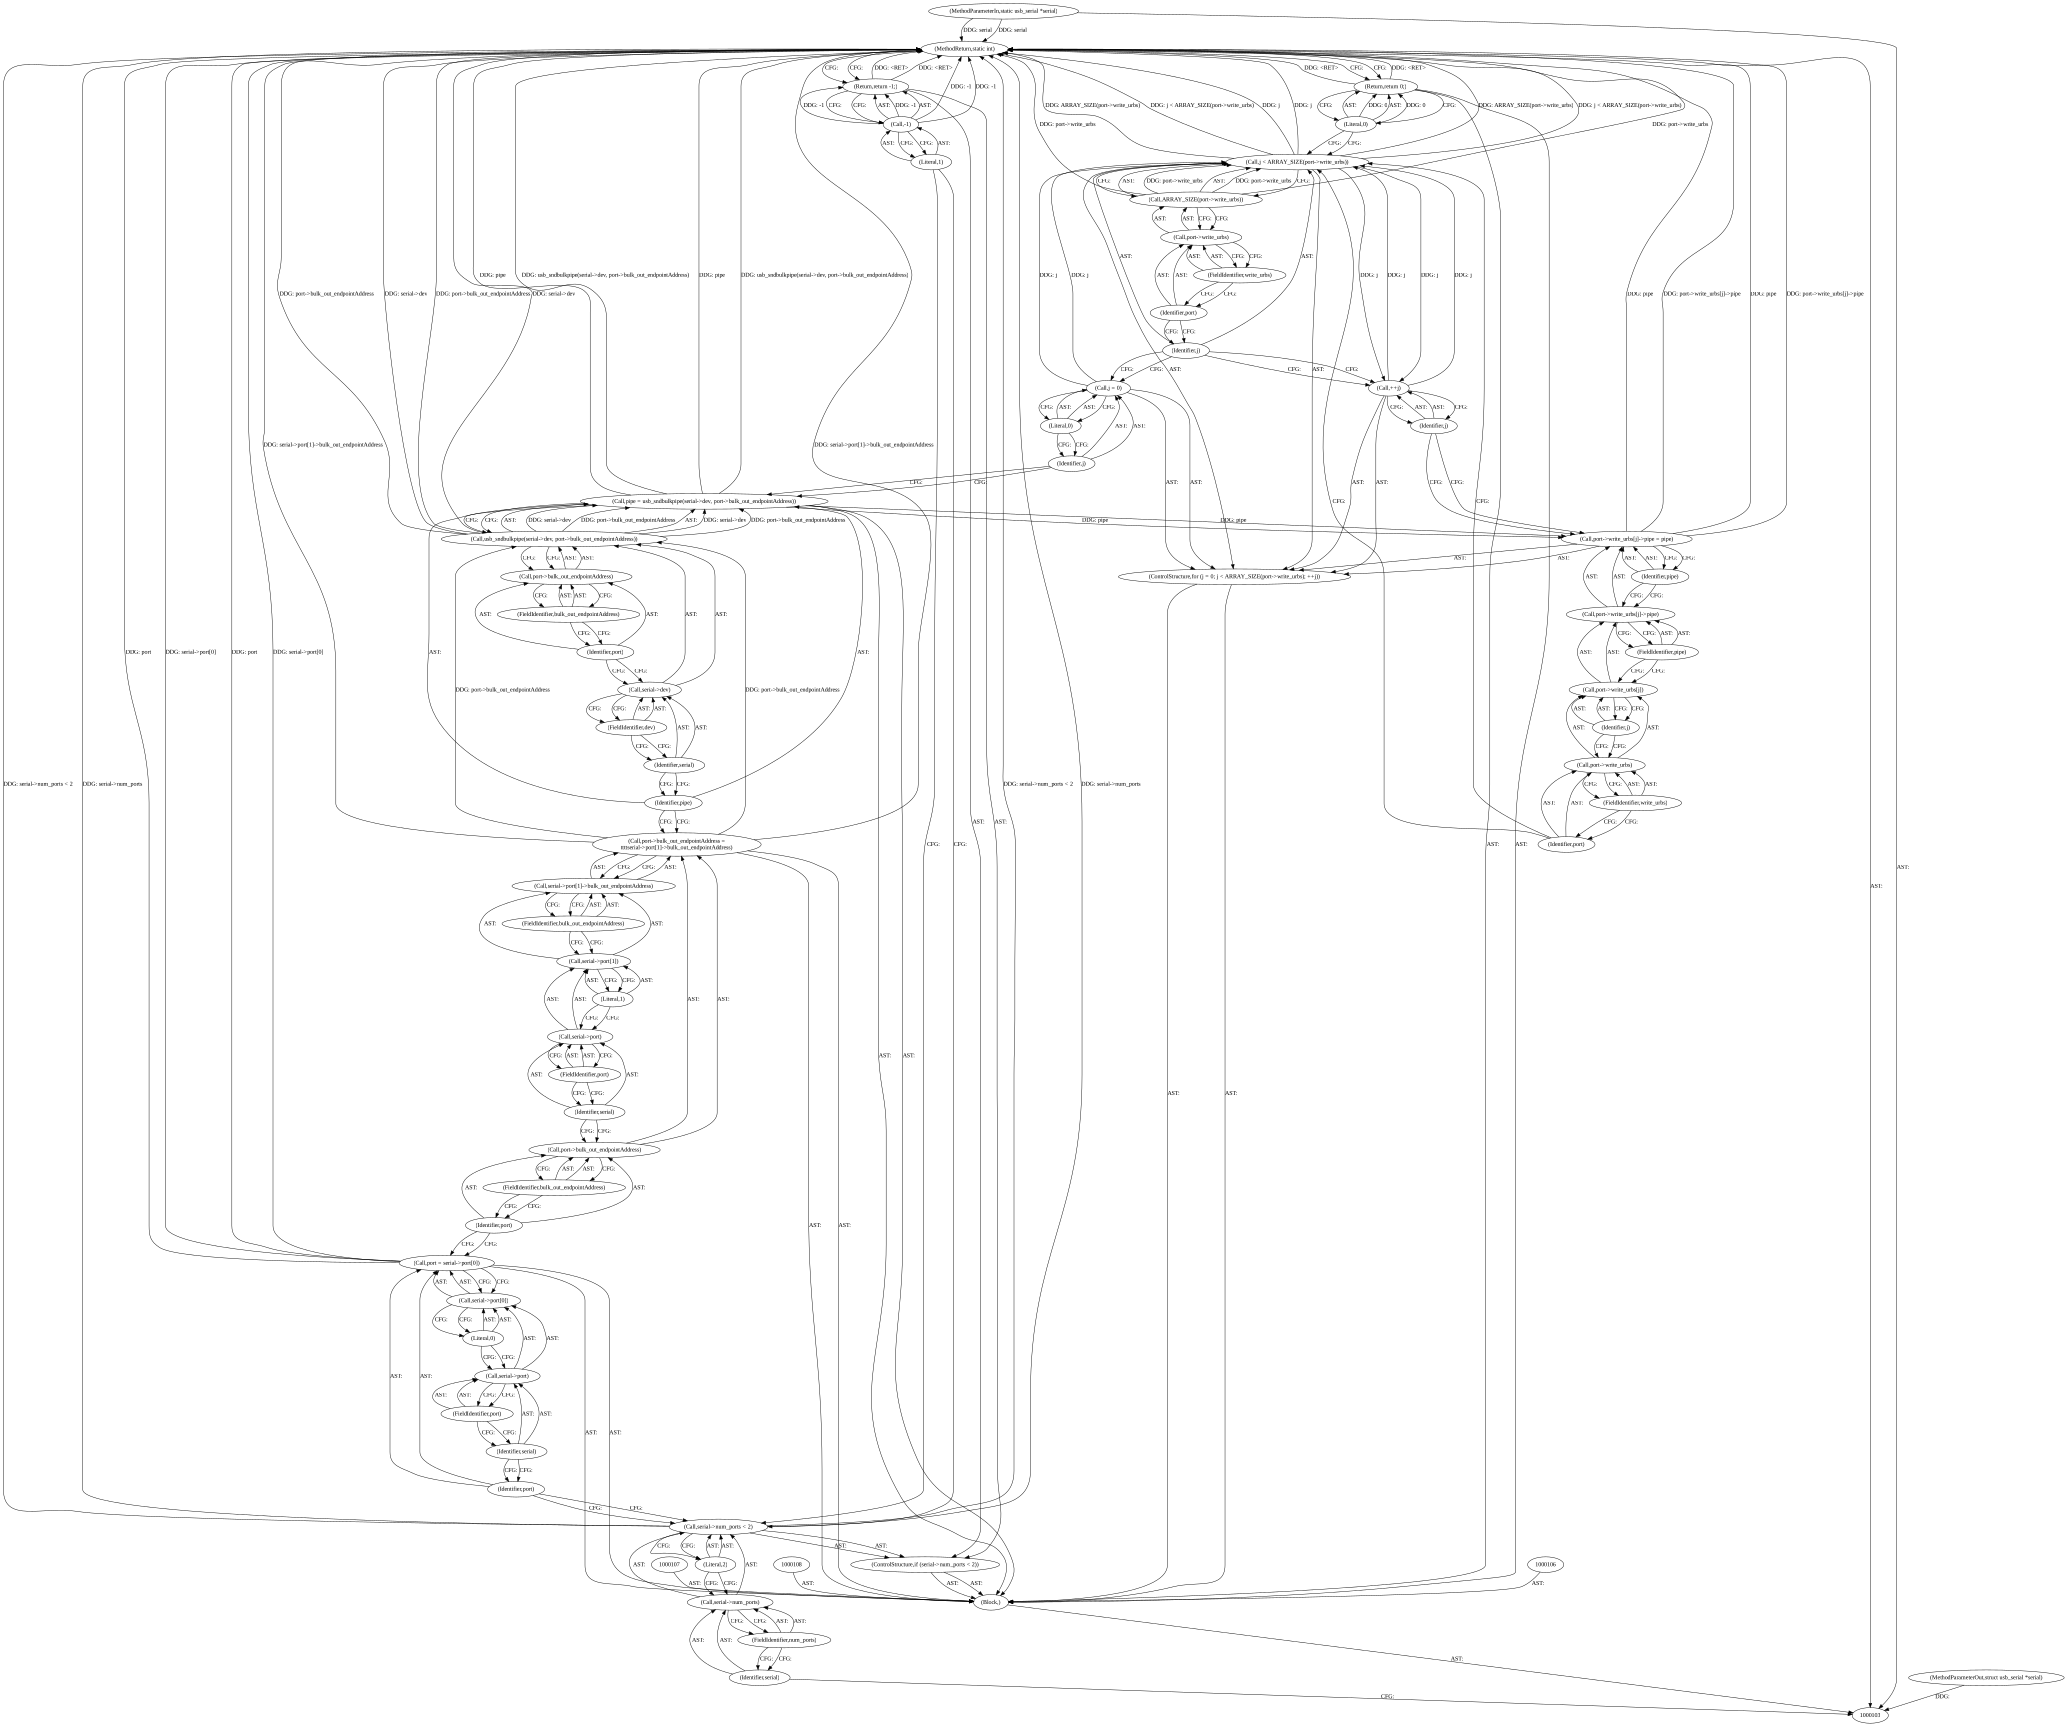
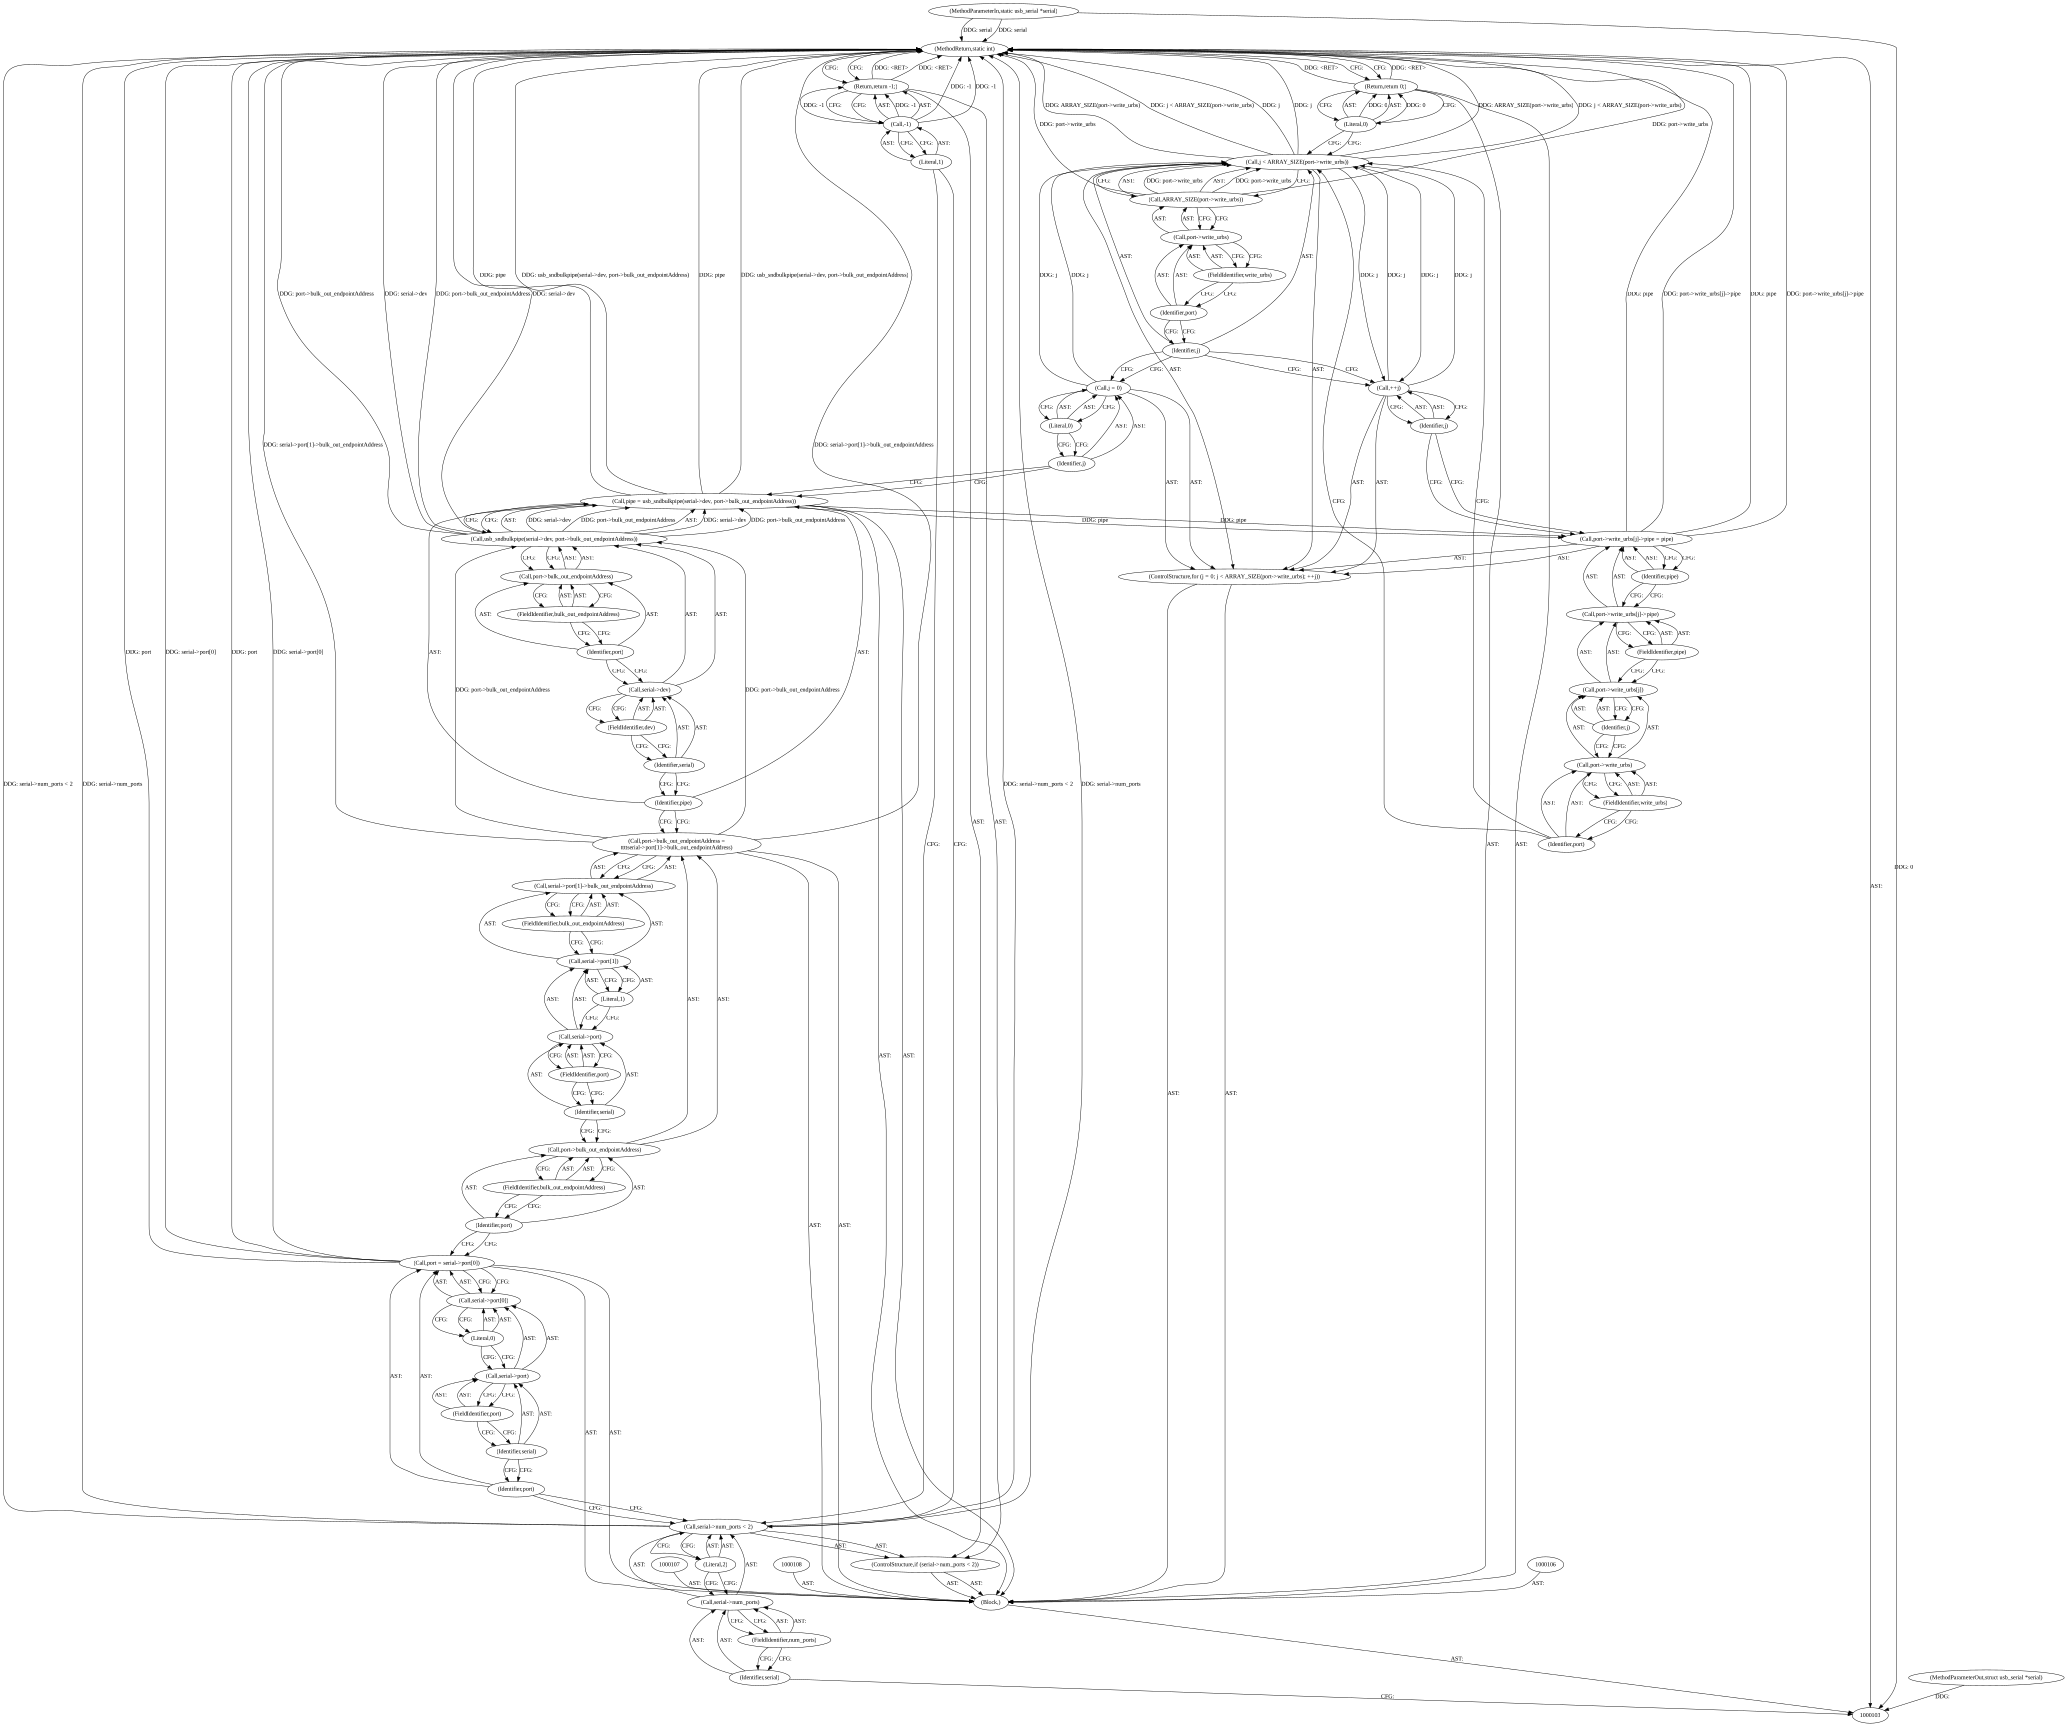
(1904, 867) -> (1904, 867)
